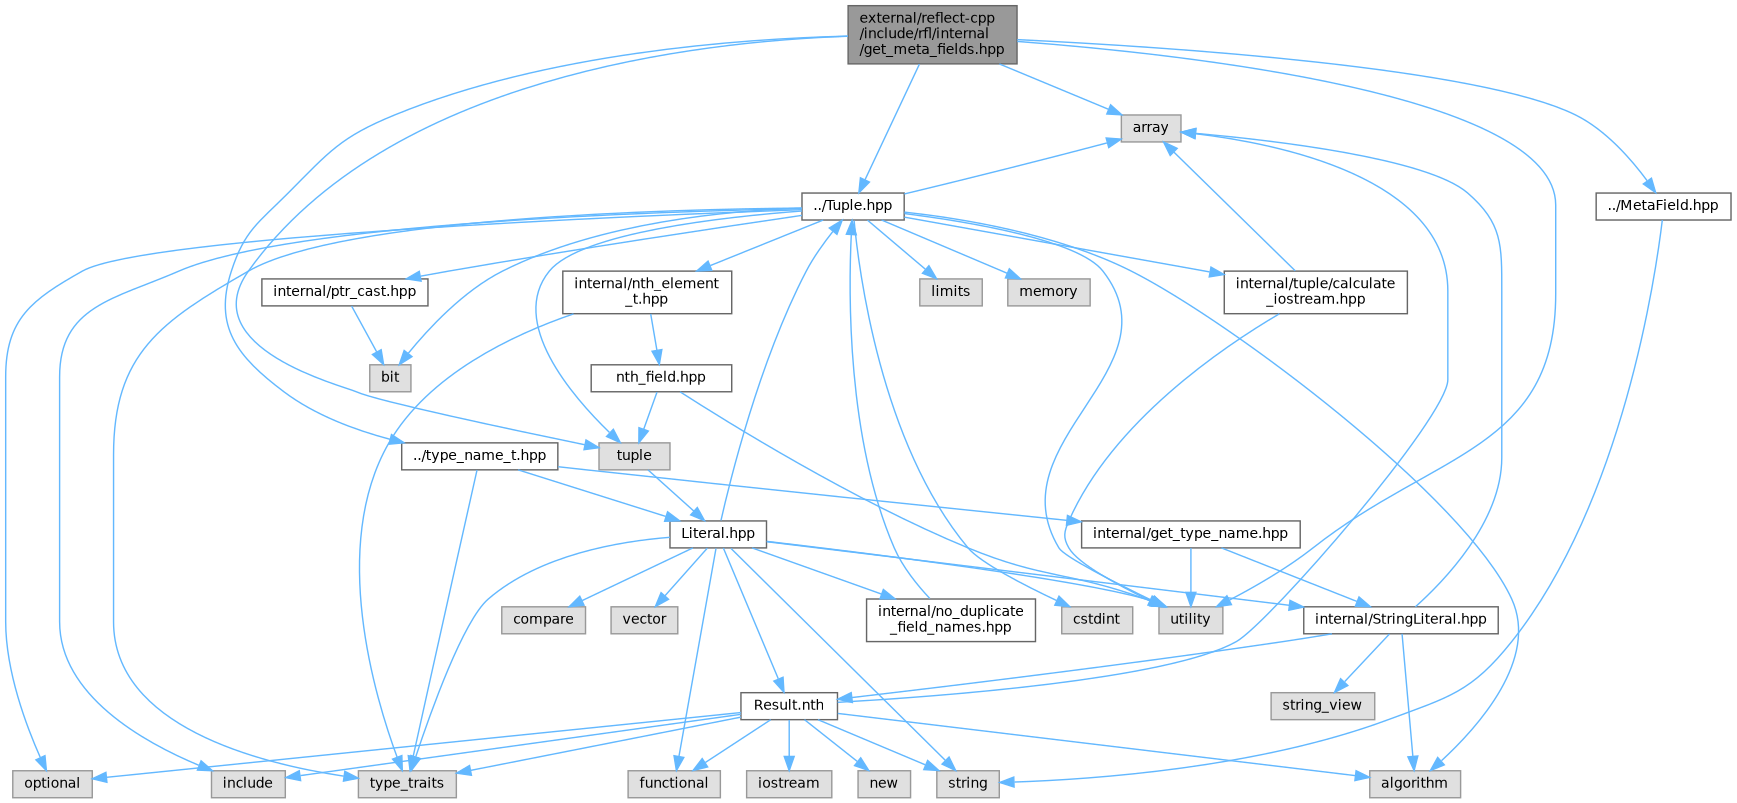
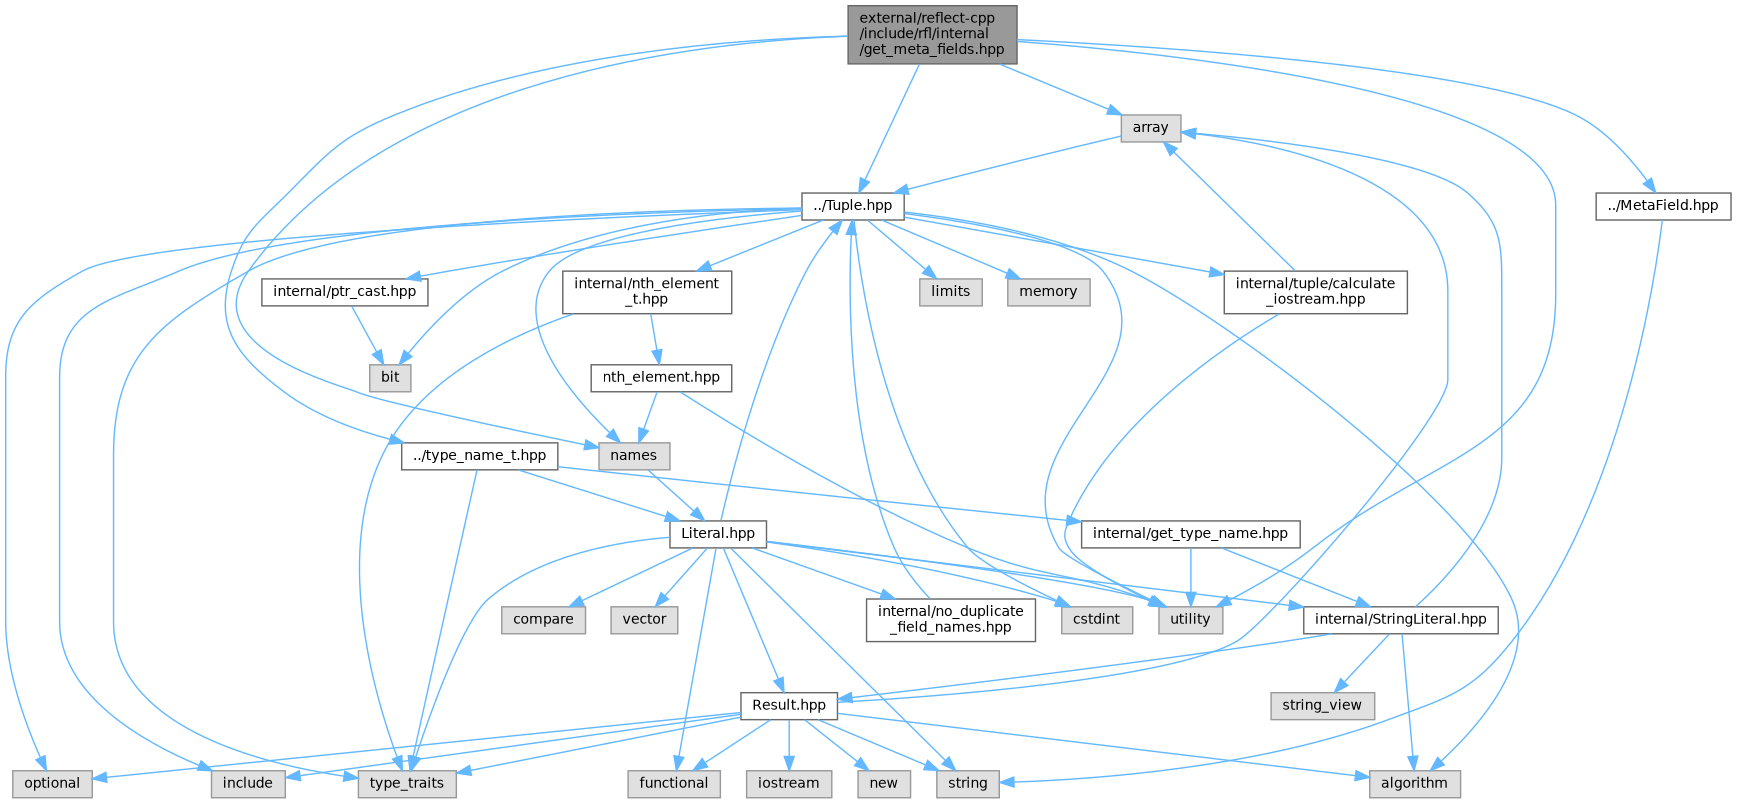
(1006, 169) -> (1014, 162)
(661, 378) -> (661, 378)
(634, 456) -> (634, 456)
none -> (942, 572)
(789, 706) -> (789, 706)
